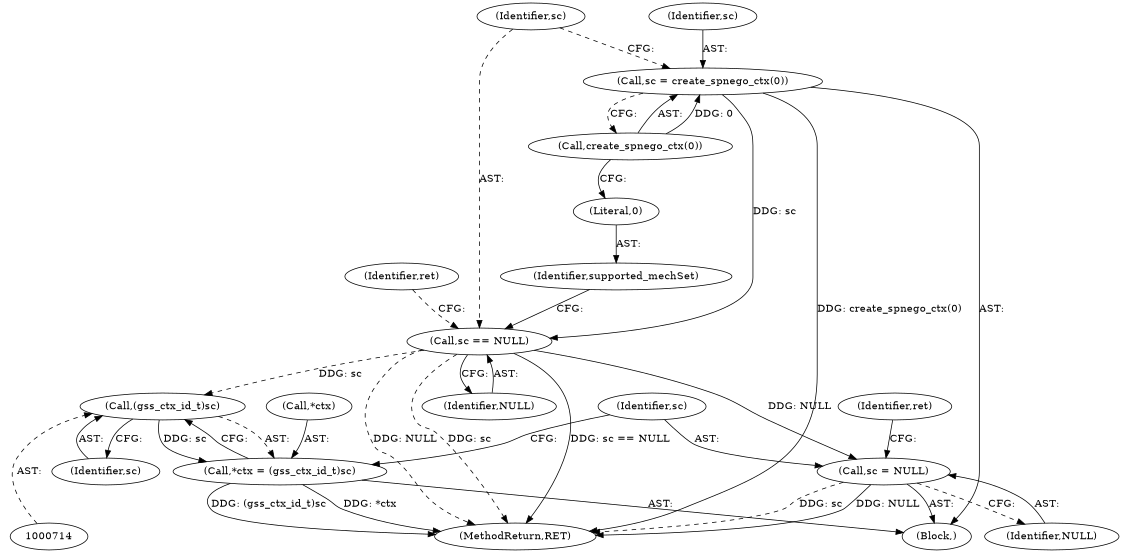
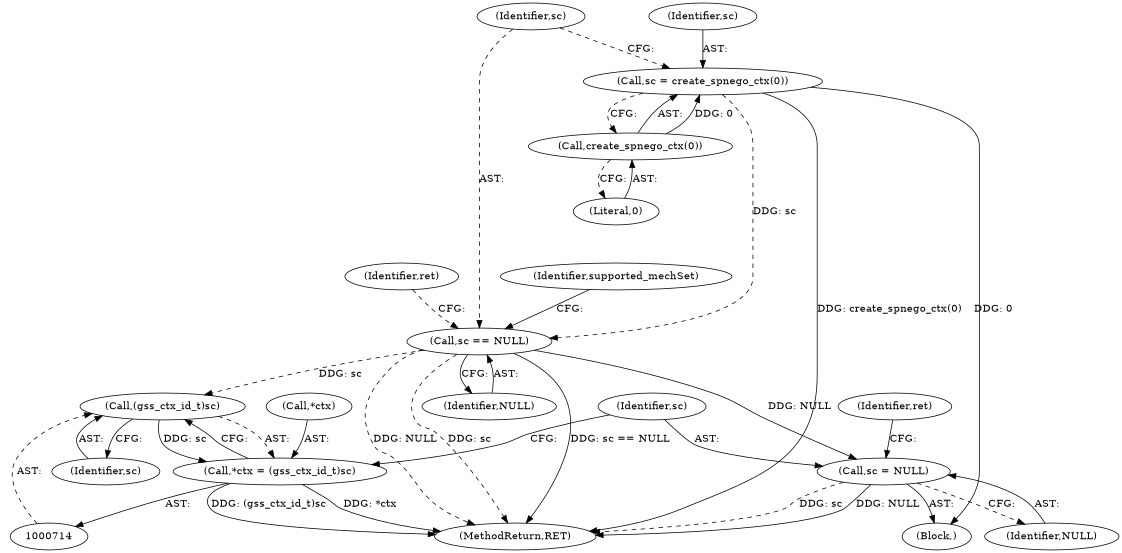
(599, 174) -> (599, 174)
(616, 240) -> (631, 183)
(749, 287) -> (749, 287)
(994, 309) -> (994, 309)
(629, 506) -> (155, 502)
